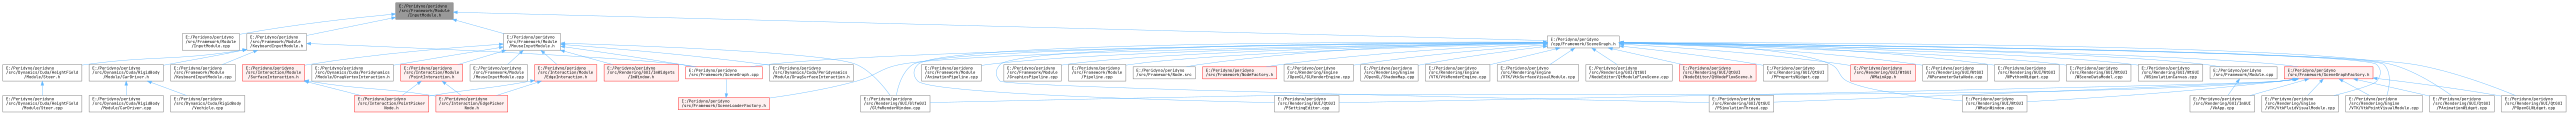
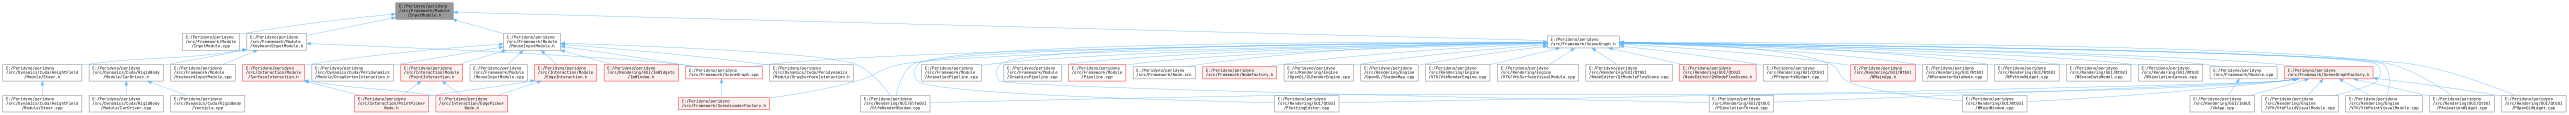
(1583, 42) -> (1583, 42)
(1097, 73) -> (1097, 73)
(727, 86) -> (721, 90)
